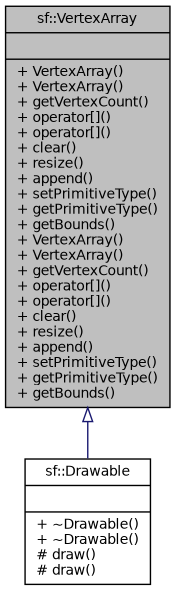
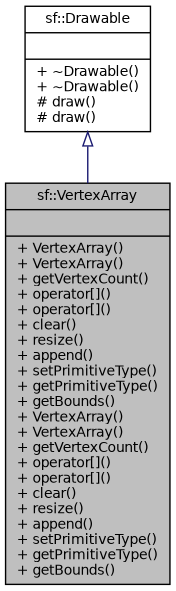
(88, 440) -> (88, 165)
